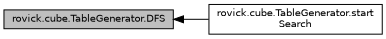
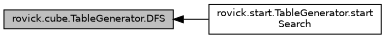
(296, 19) -> (295, 19)
